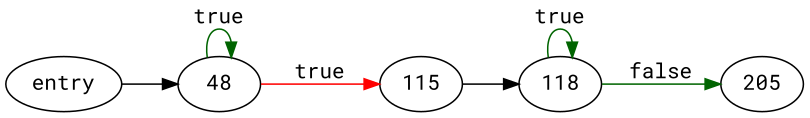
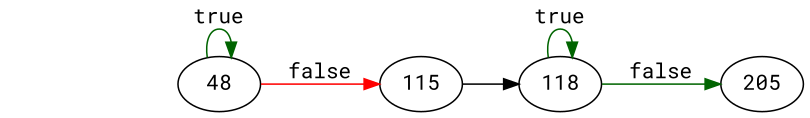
(320, 73) -> (320, 73)
(64, 84) -> none
